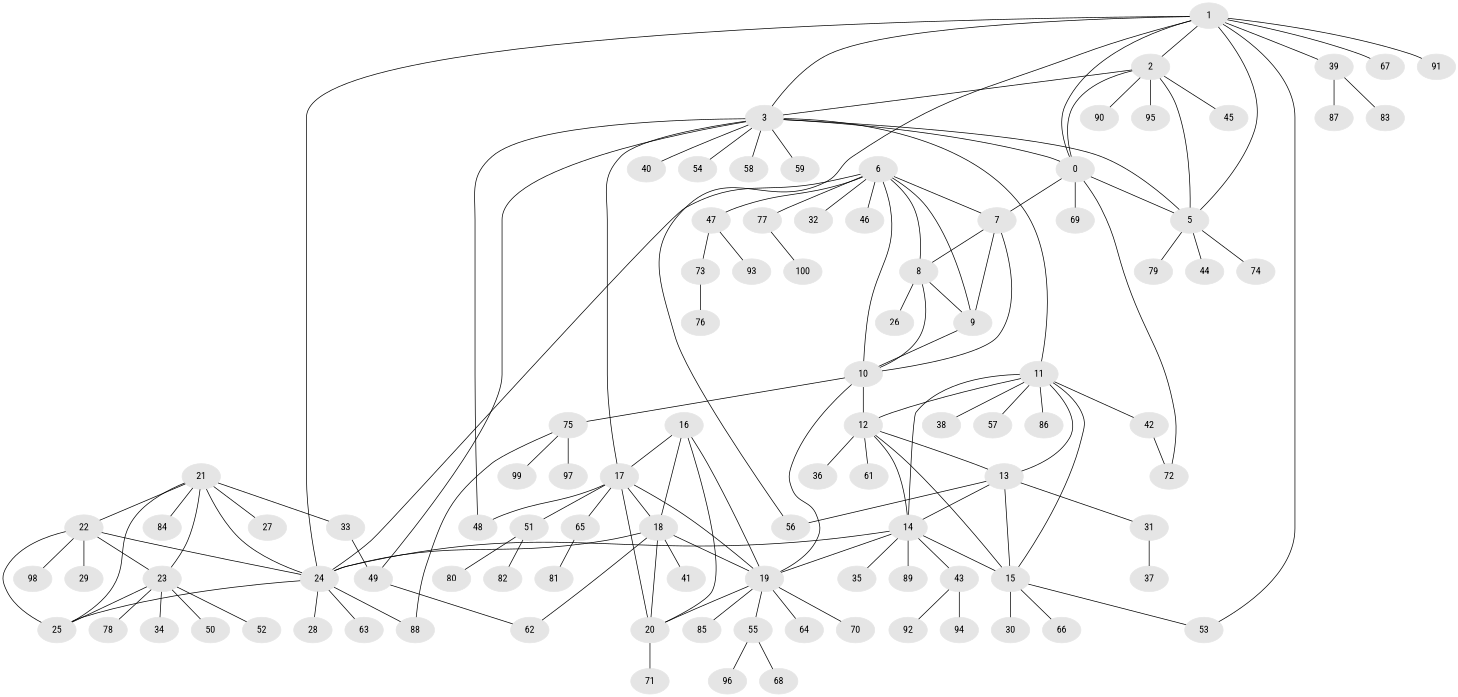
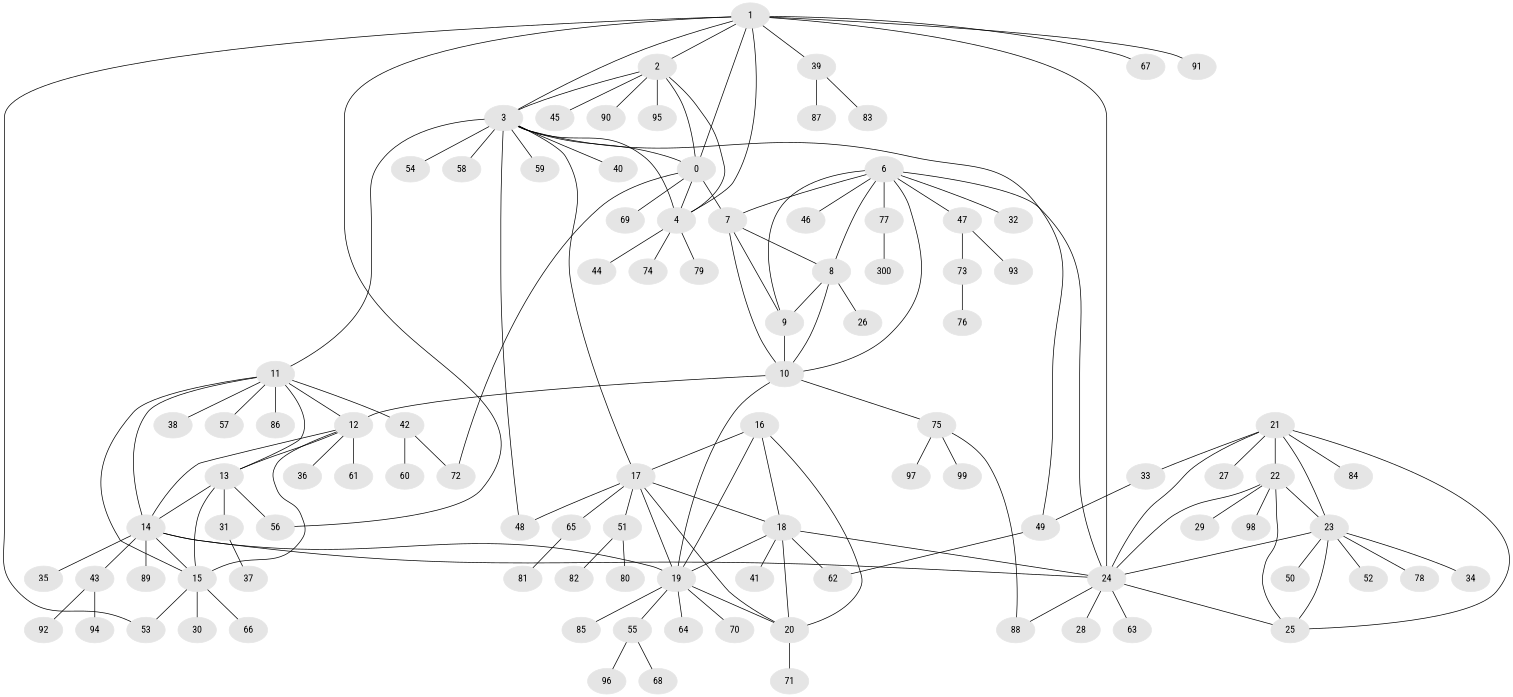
(1190, 220) -> (676, 220)
(803, 272) -> (884, 272)
none -> (405, 476)
none -> (1218, 554)
